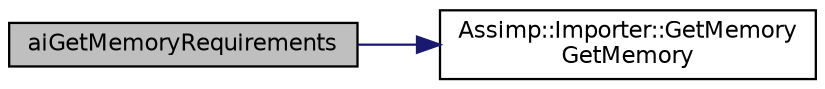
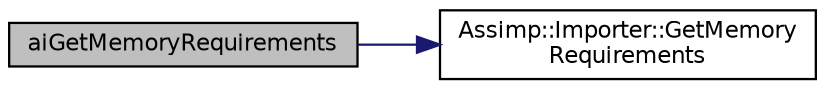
(628, 45) -> (628, 45)
